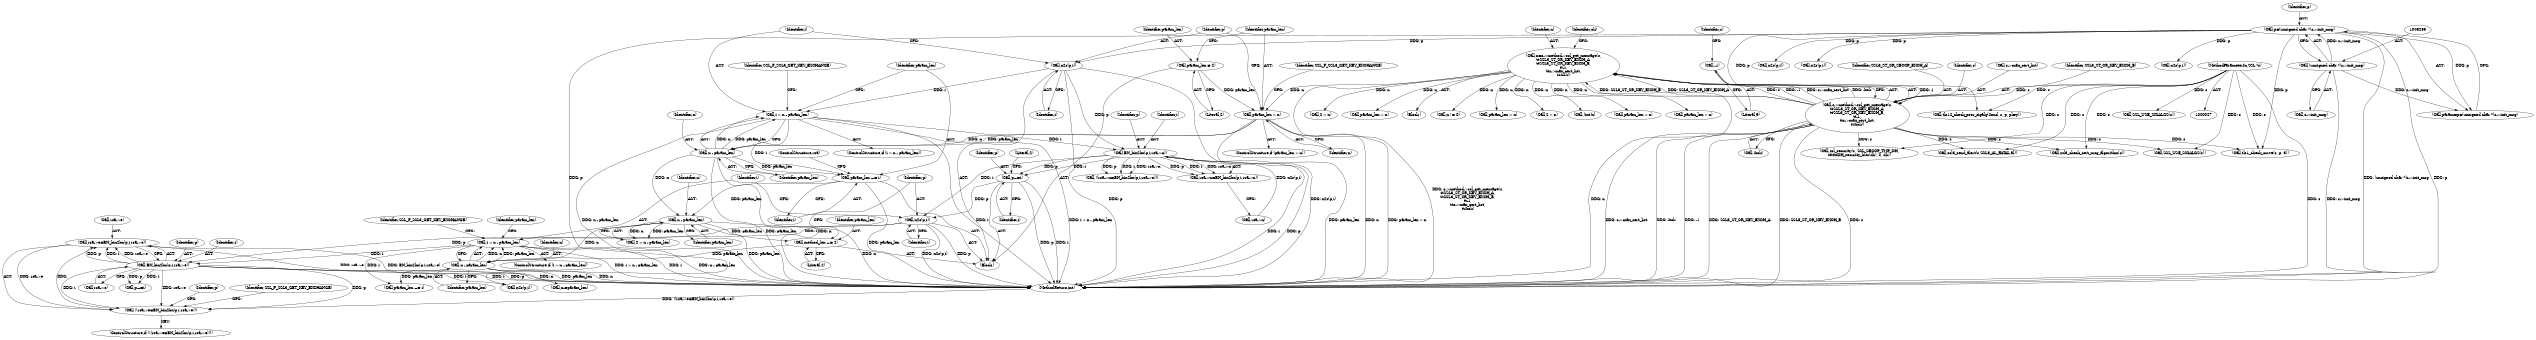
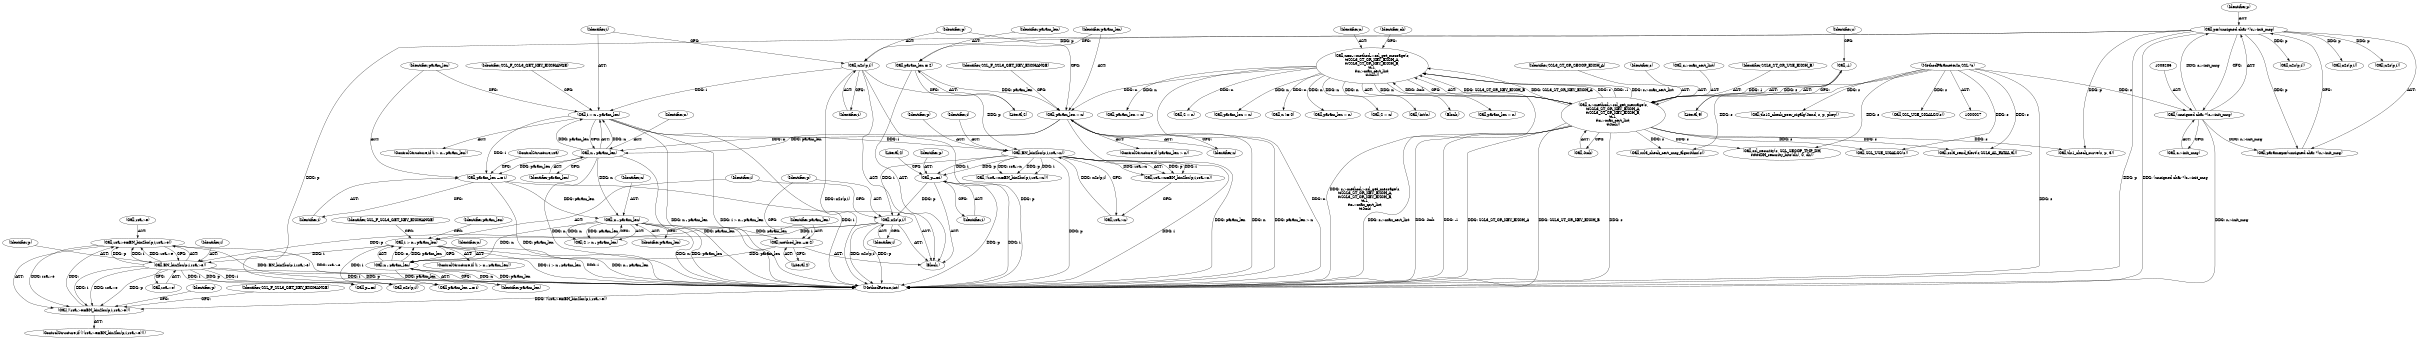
(1844, 37) -> none
(2101, 66) -> (1778, 66)
(2245, 109) -> (2080, 84)
none -> (1104, 170)
(570, 288) -> none
(166, 322) -> (99, 322)
